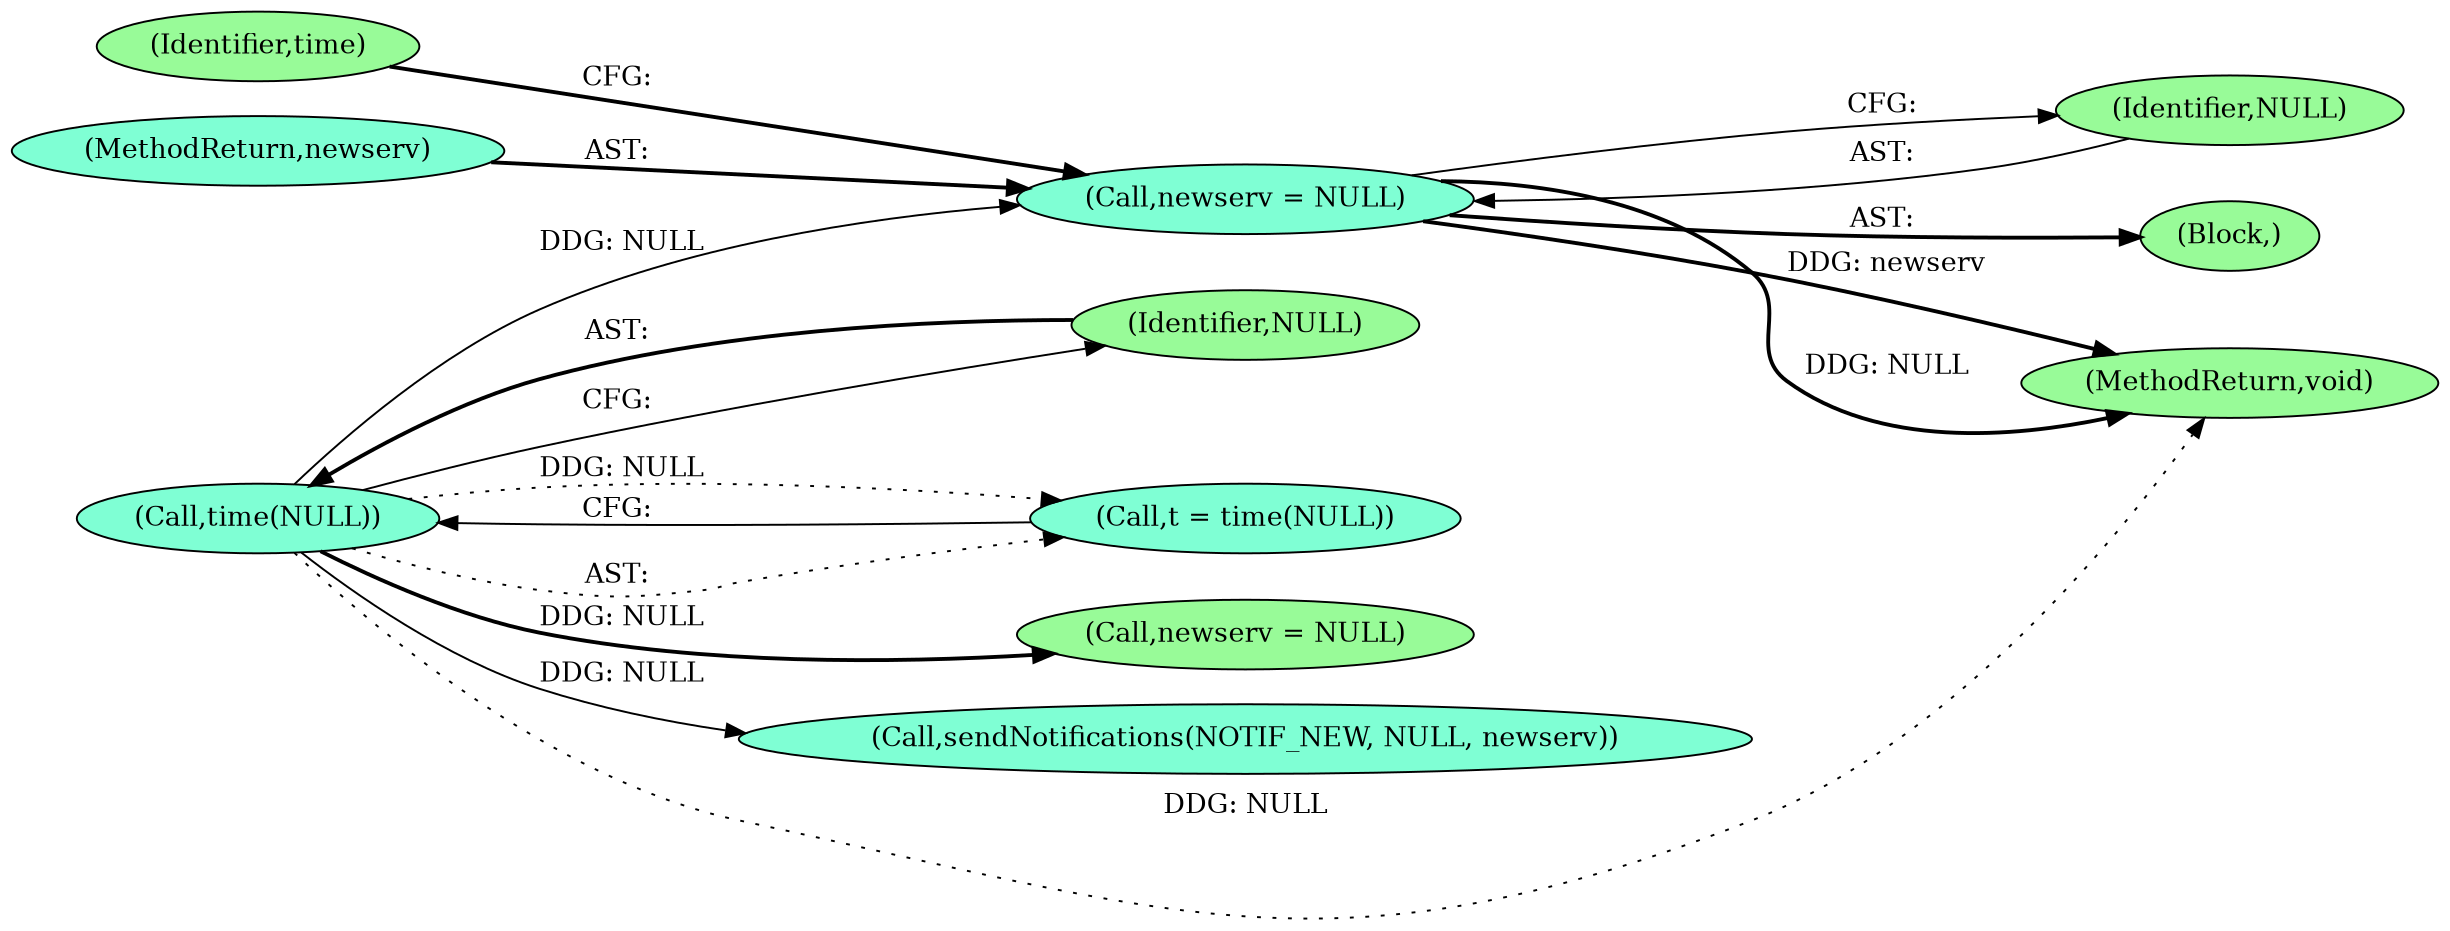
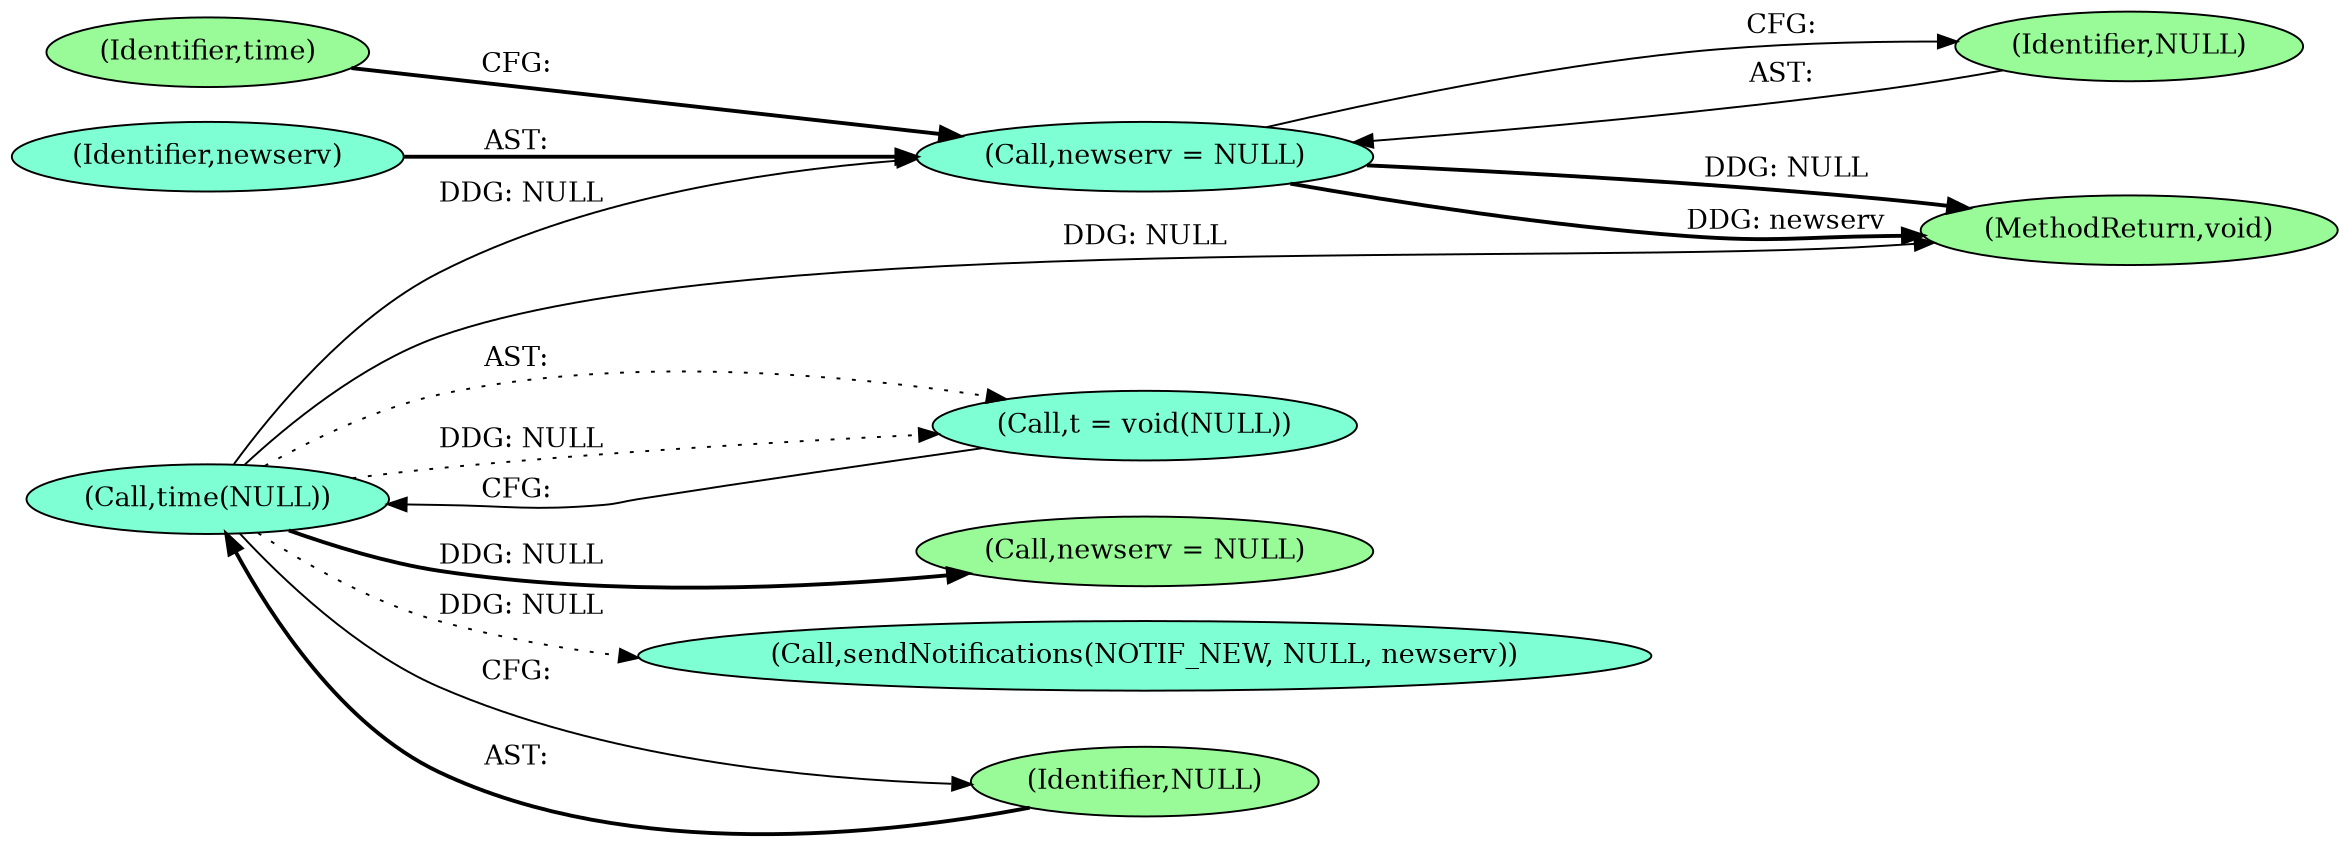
(258, 151) -> (208, 157)
(2230, 236) -> none
(1245, 519) -> (1145, 426)
(500, 674) -> (430, 618)
(1281, 917) -> (1057, 262)
